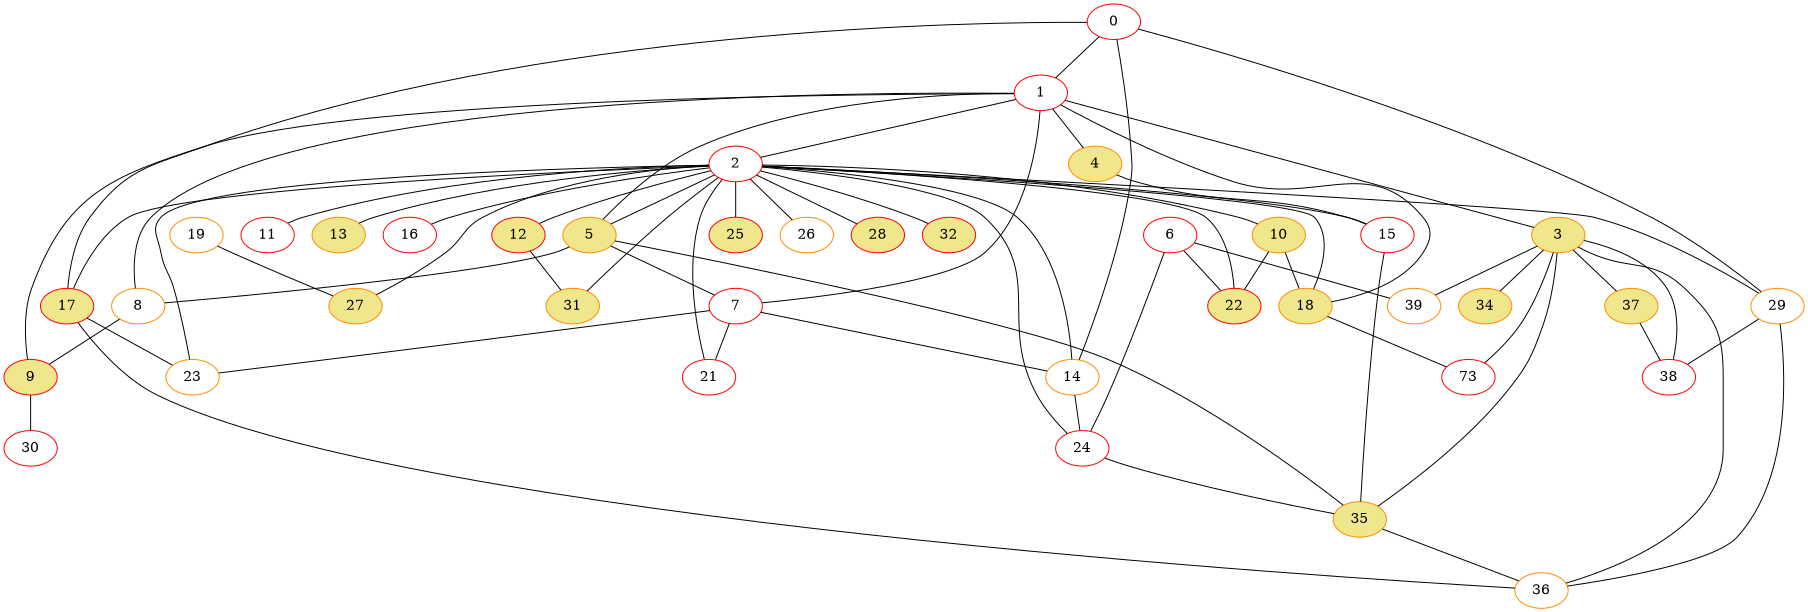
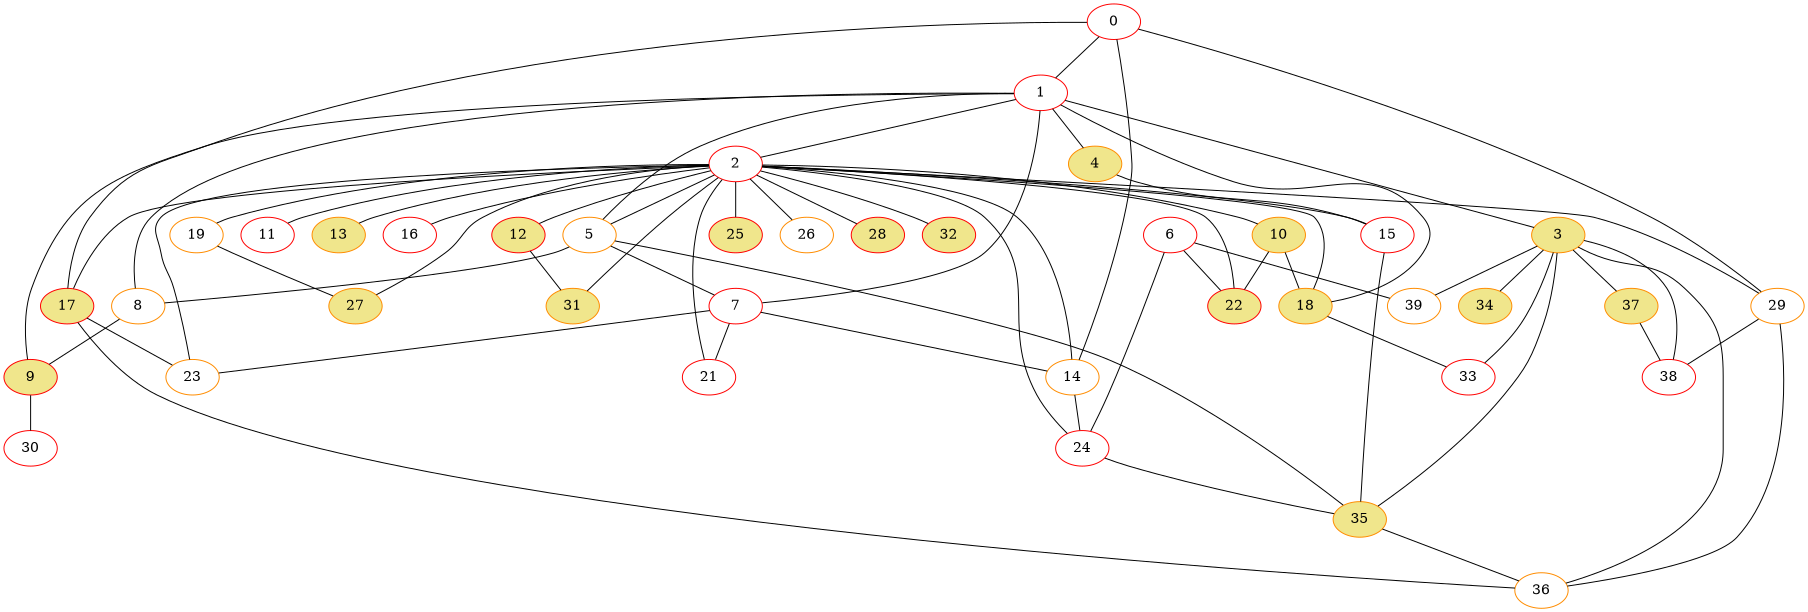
none -> (350, 192)
(590, 235) -> (590, 235)
(1468, 377) -> (1468, 377)
